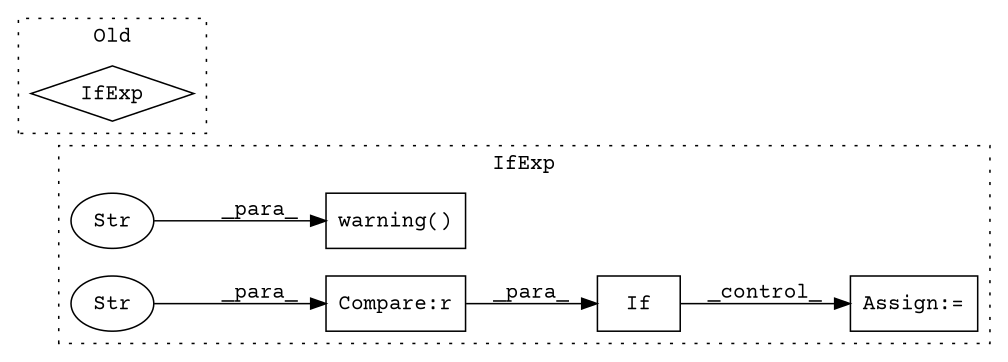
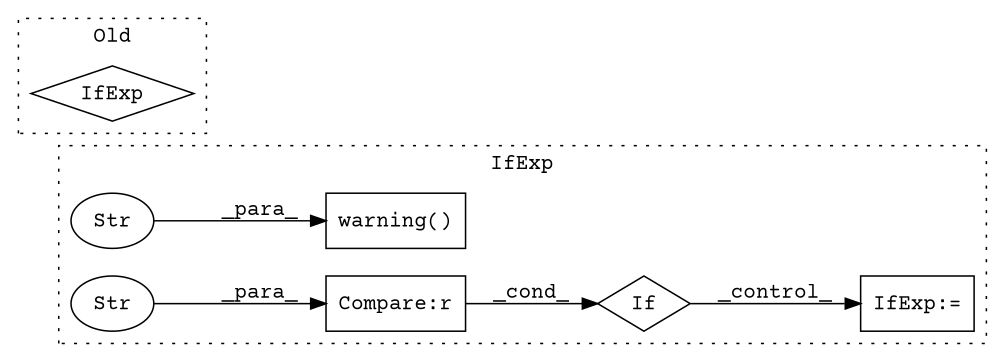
(531, 292) -> (531, 292)
(639, 304) -> (644, 304)
(914, 304) -> (917, 304)
